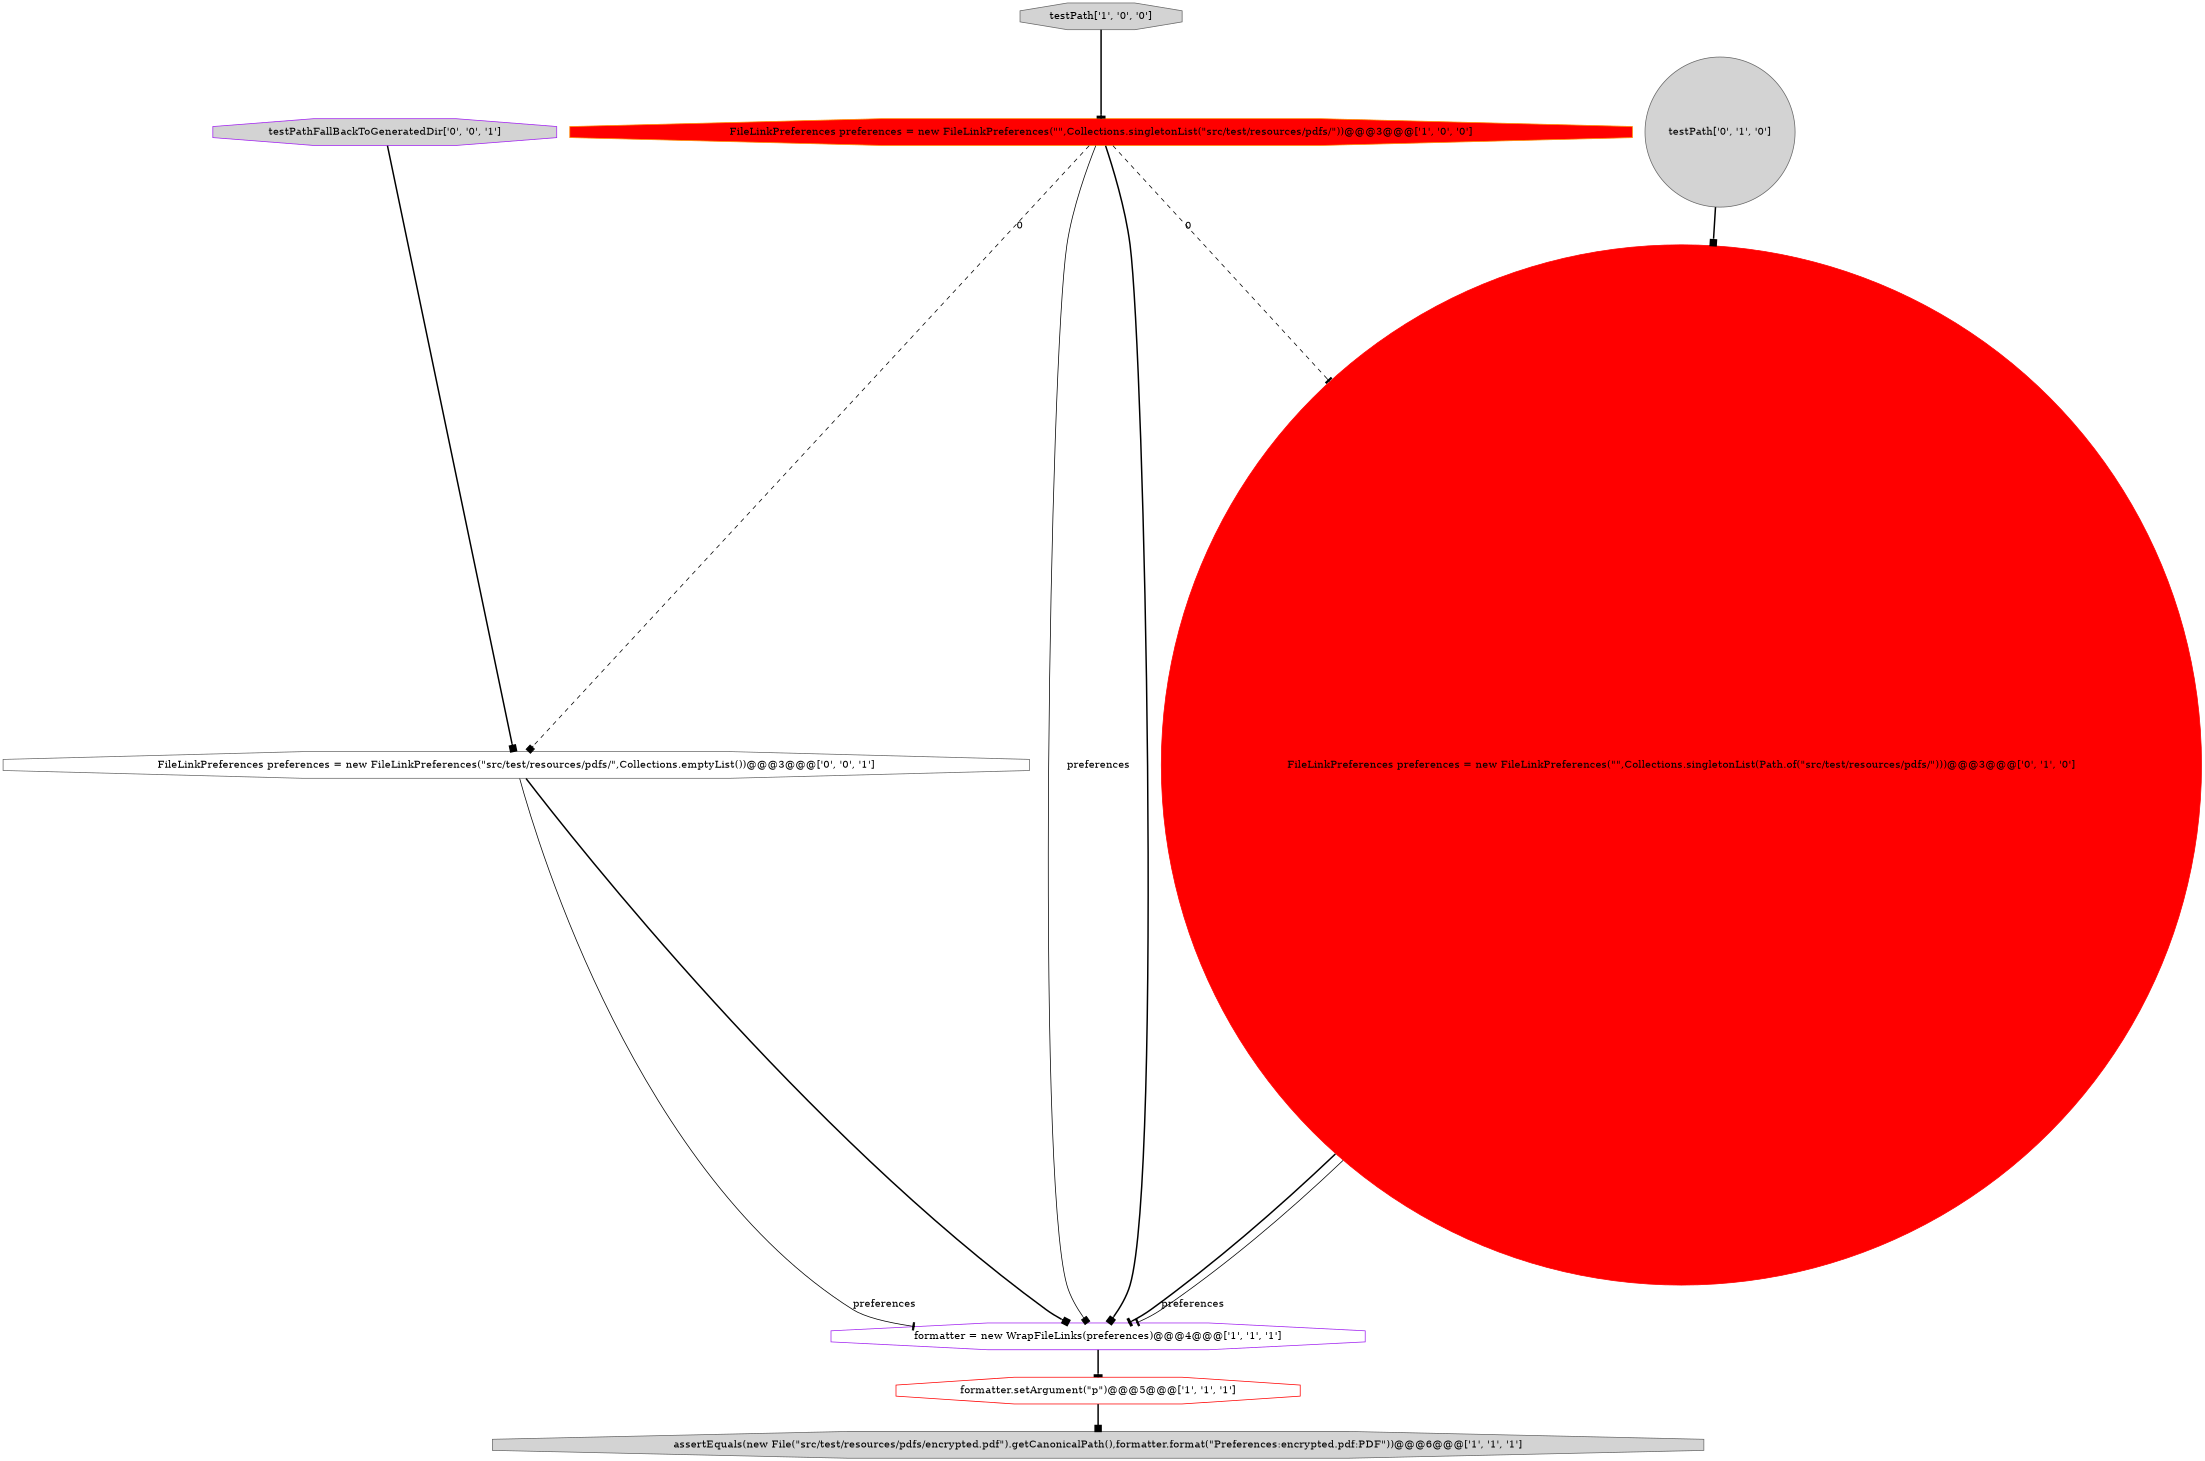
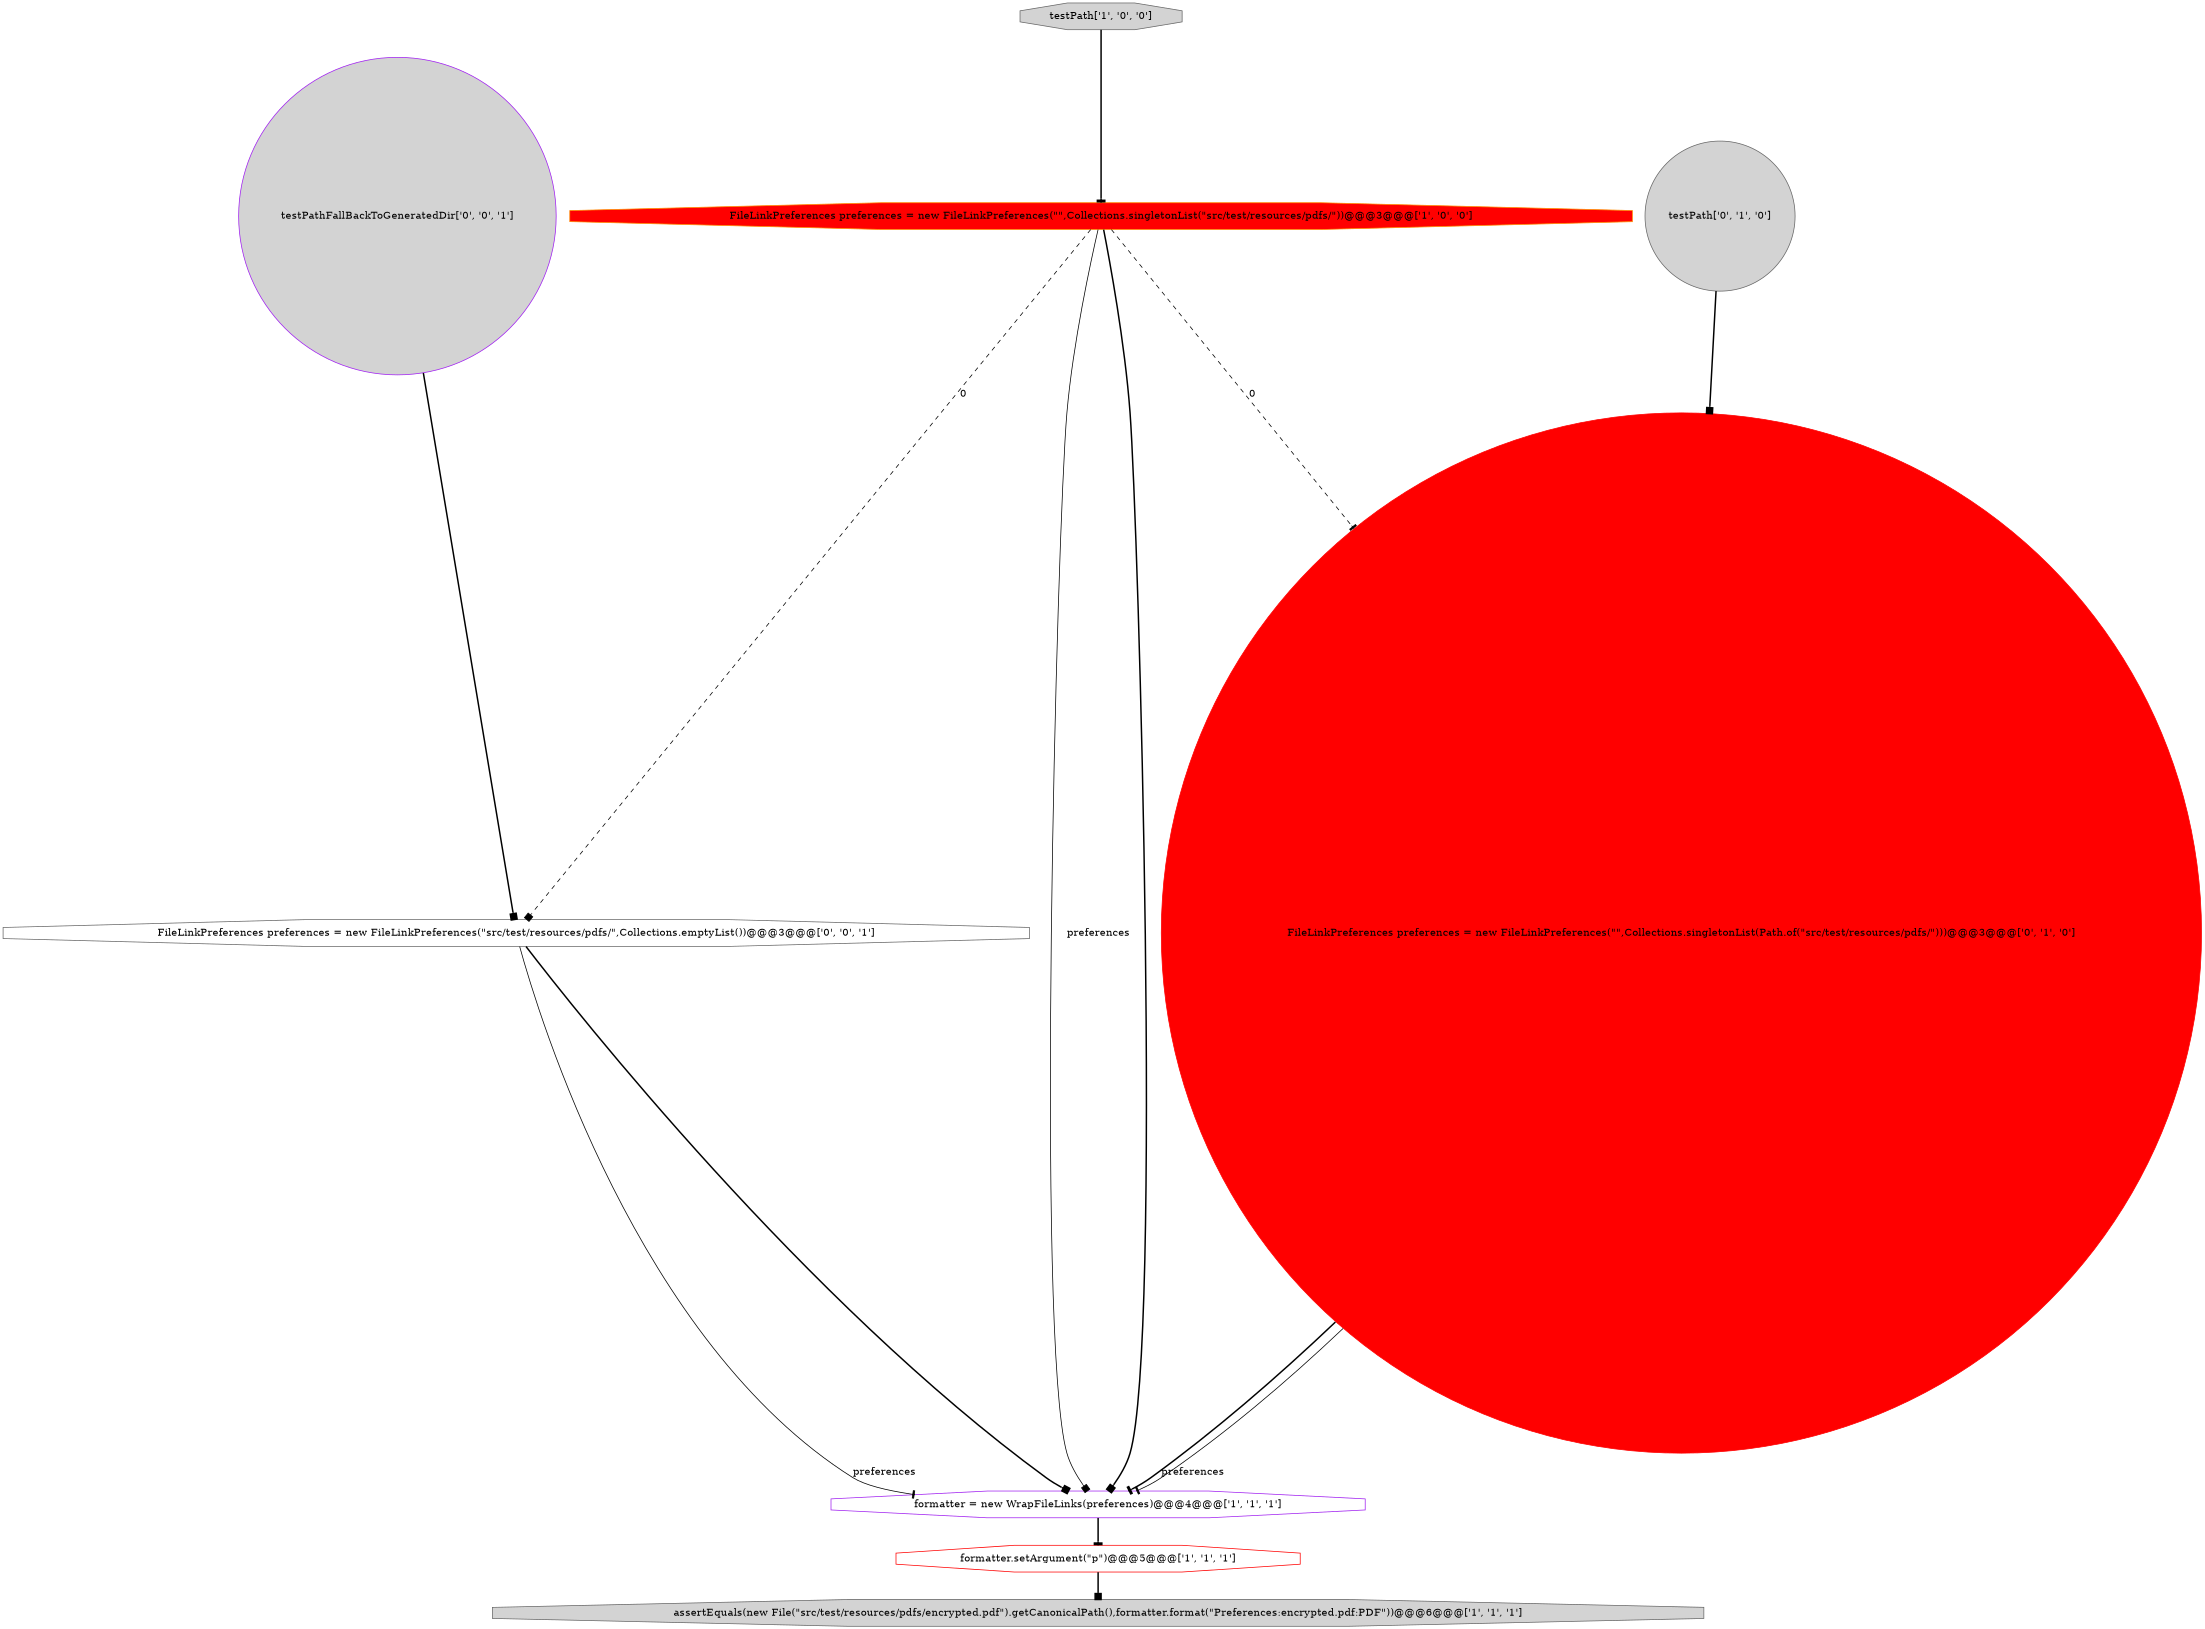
(385, 132) -> (397, 216)
